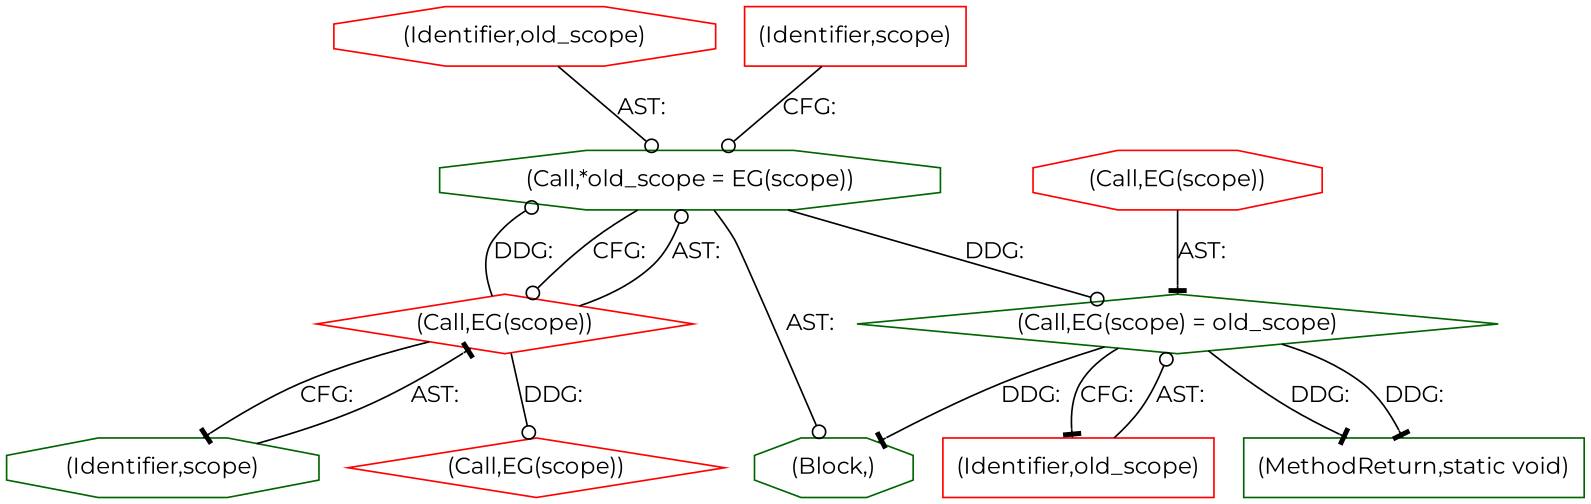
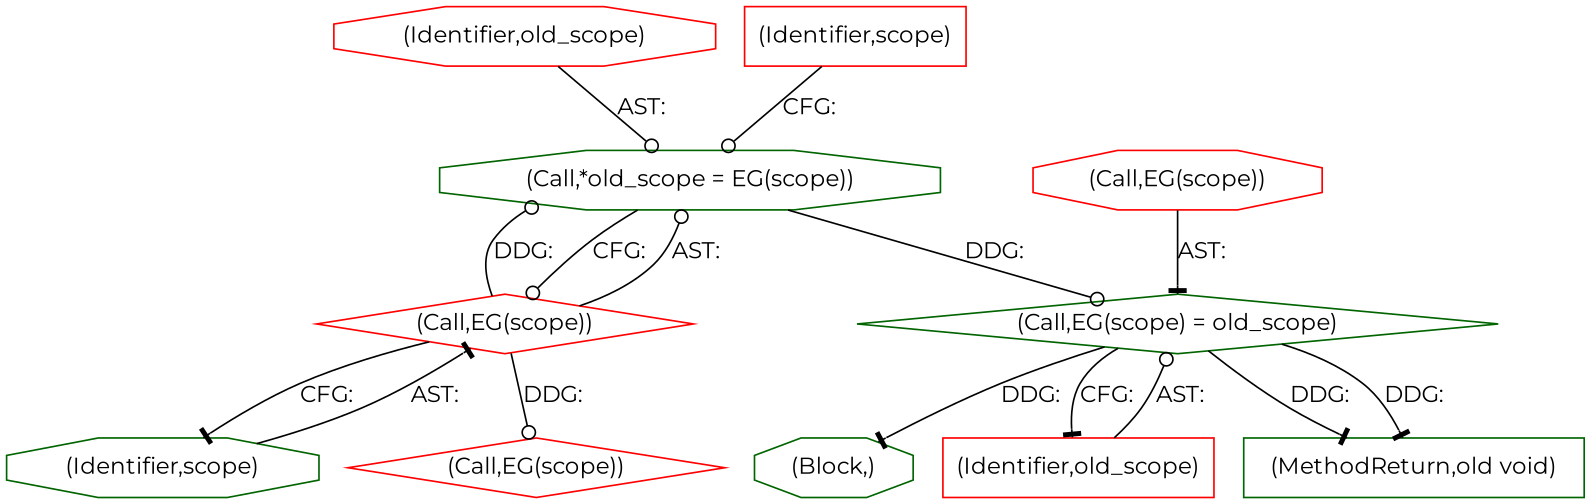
(769, 316) -> none
(1414, 468) -> (1414, 468)
